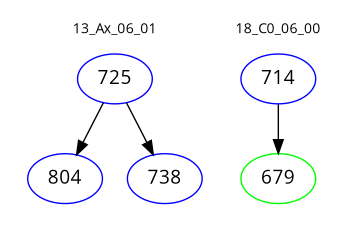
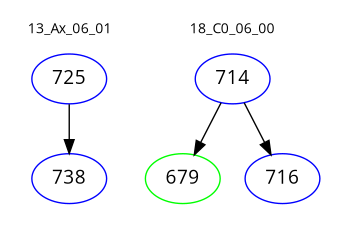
(65, 179) -> none
none -> (282, 179)
